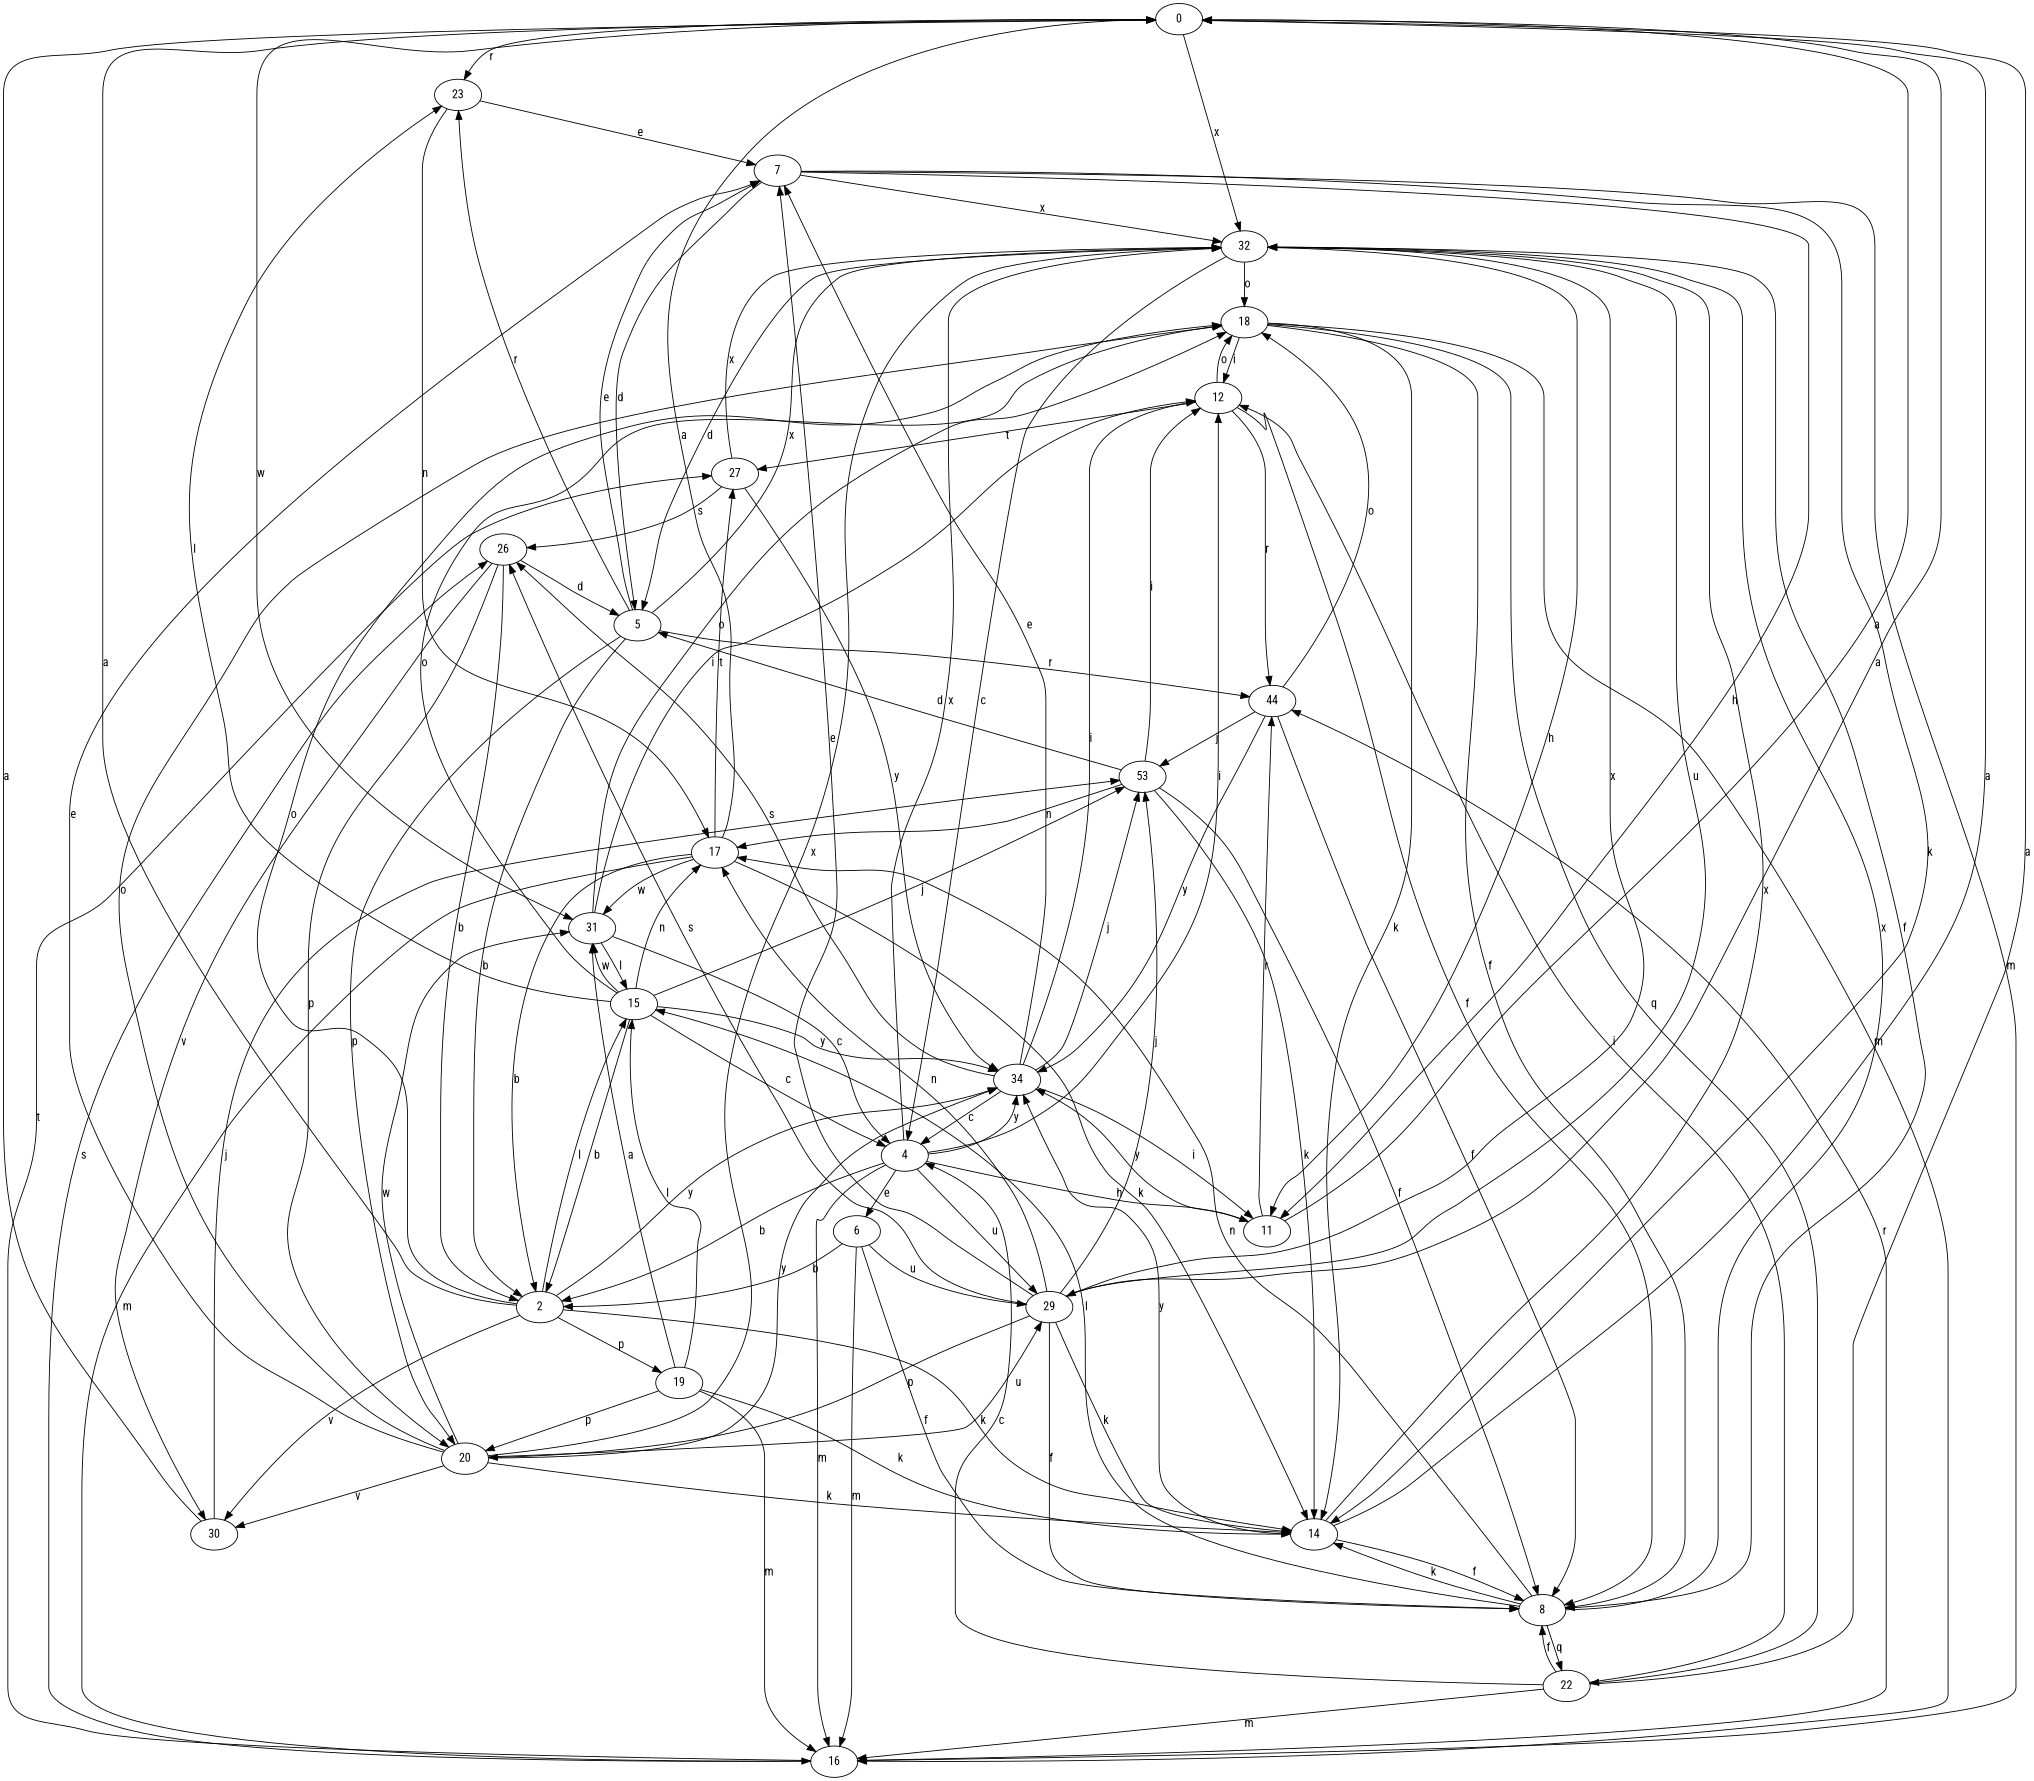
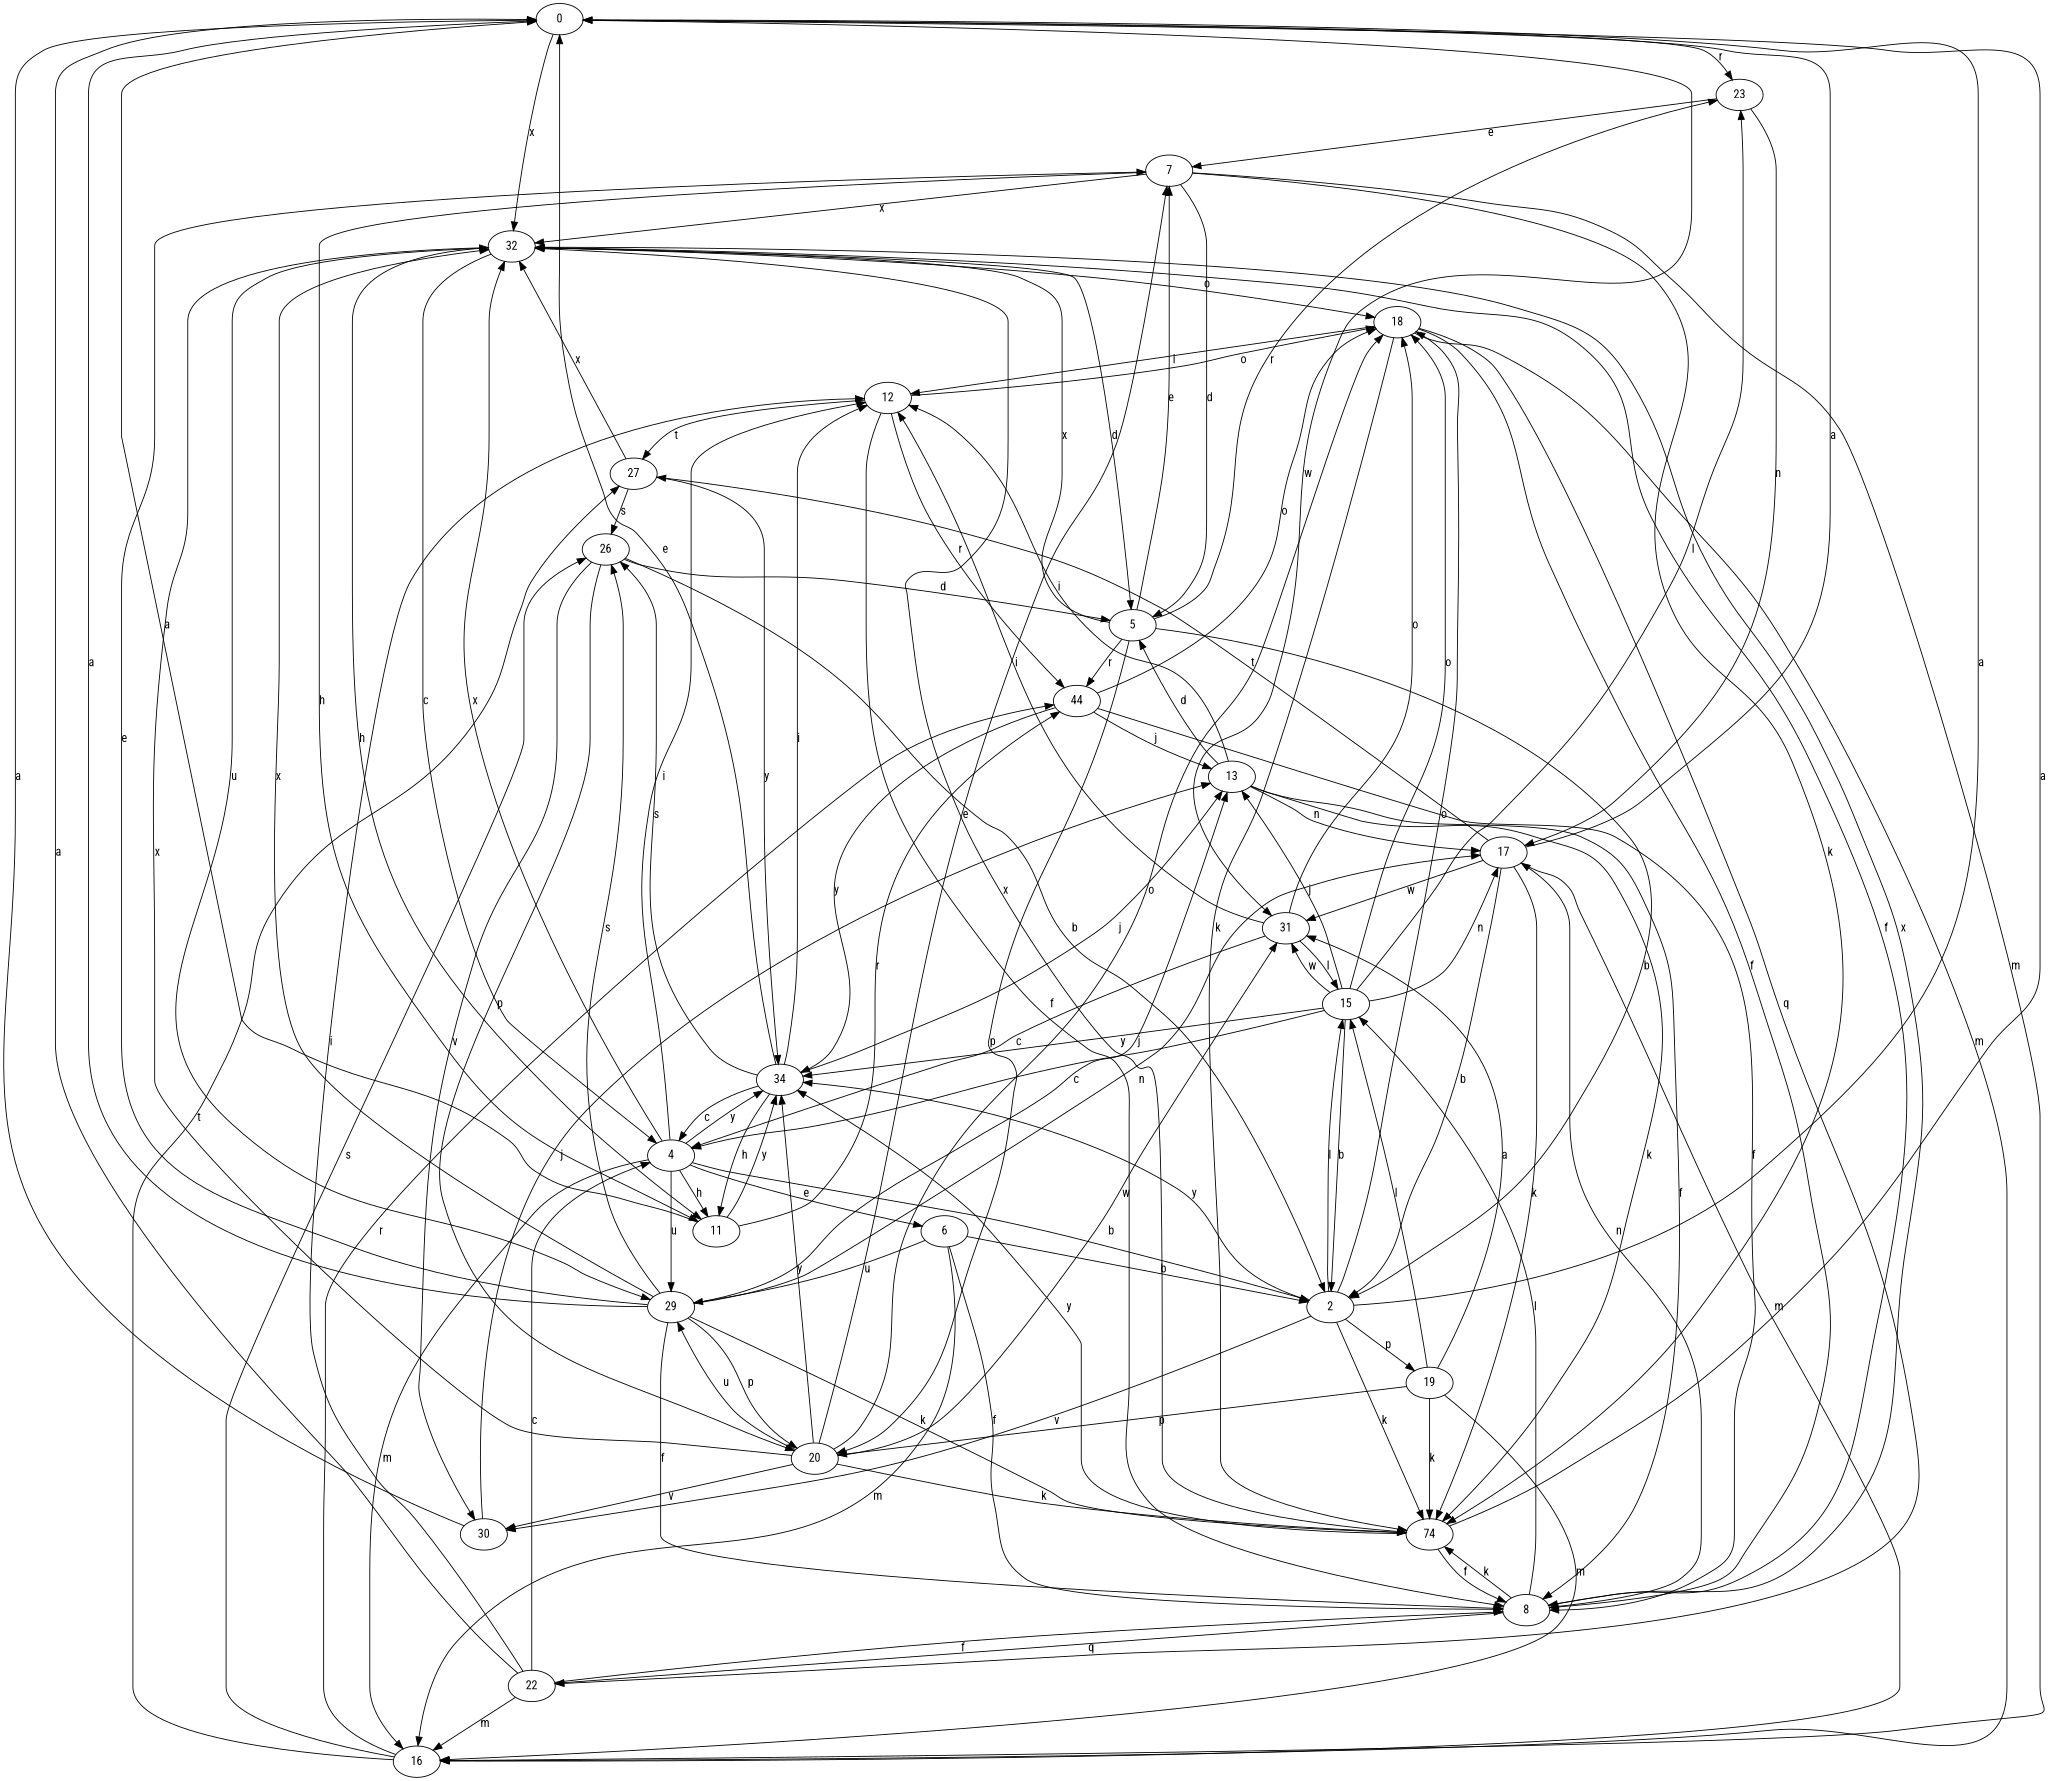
(1009, 606) -> (652, 551)
(1143, 777) -> (1232, 777)
(1194, 1156) -> (745, 1156)
(1314, 1534) -> (1430, 1534)
